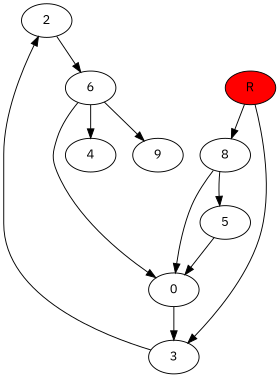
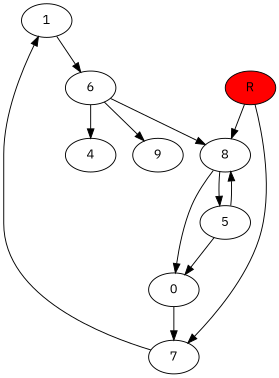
(47, 21) -> (47, 21)
none -> (232, 193)
(72, 199) -> (154, 119)
(174, 357) -> (174, 357)
